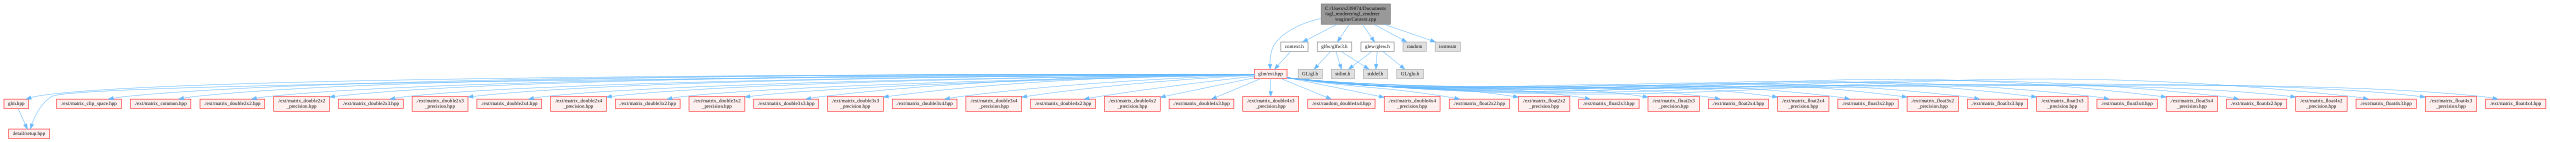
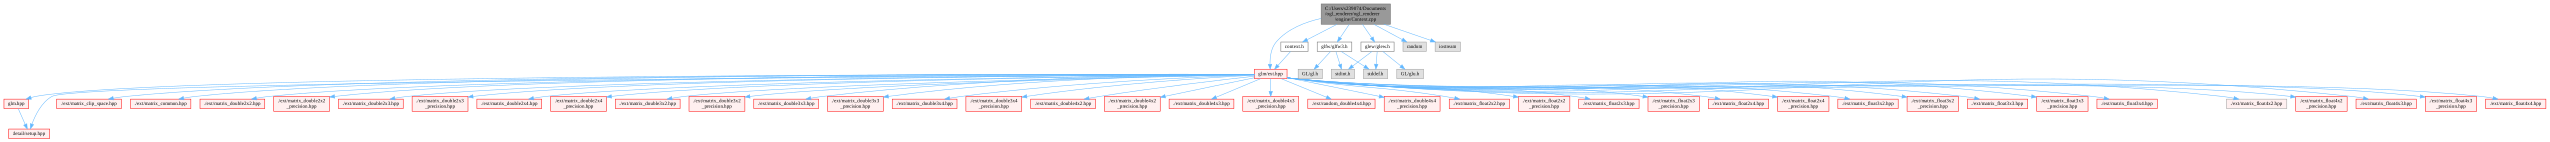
(2192, 104) -> none
(2257, 104) -> (2257, 104)
